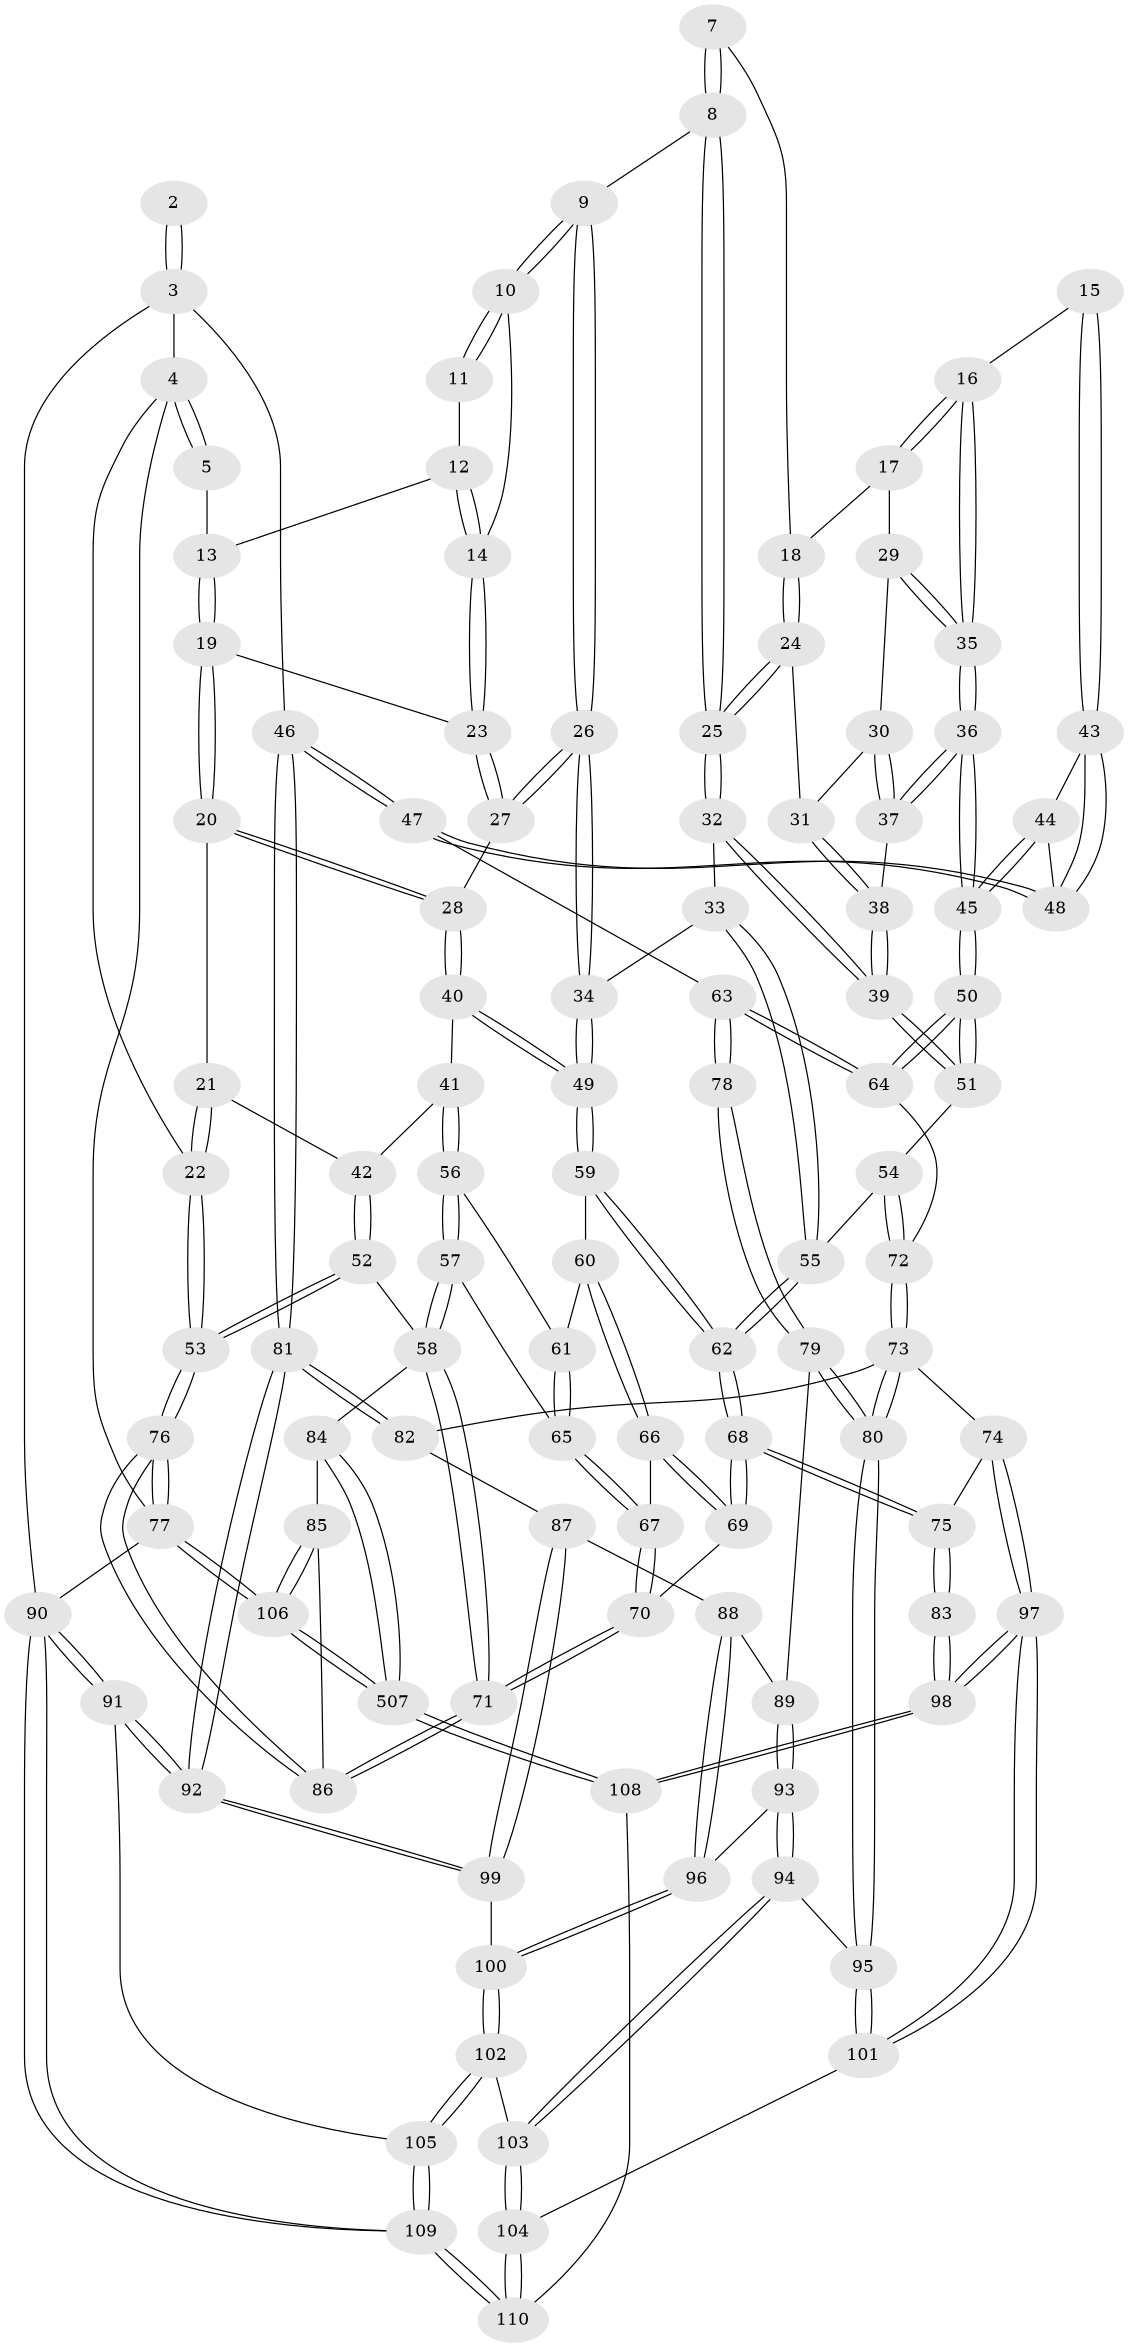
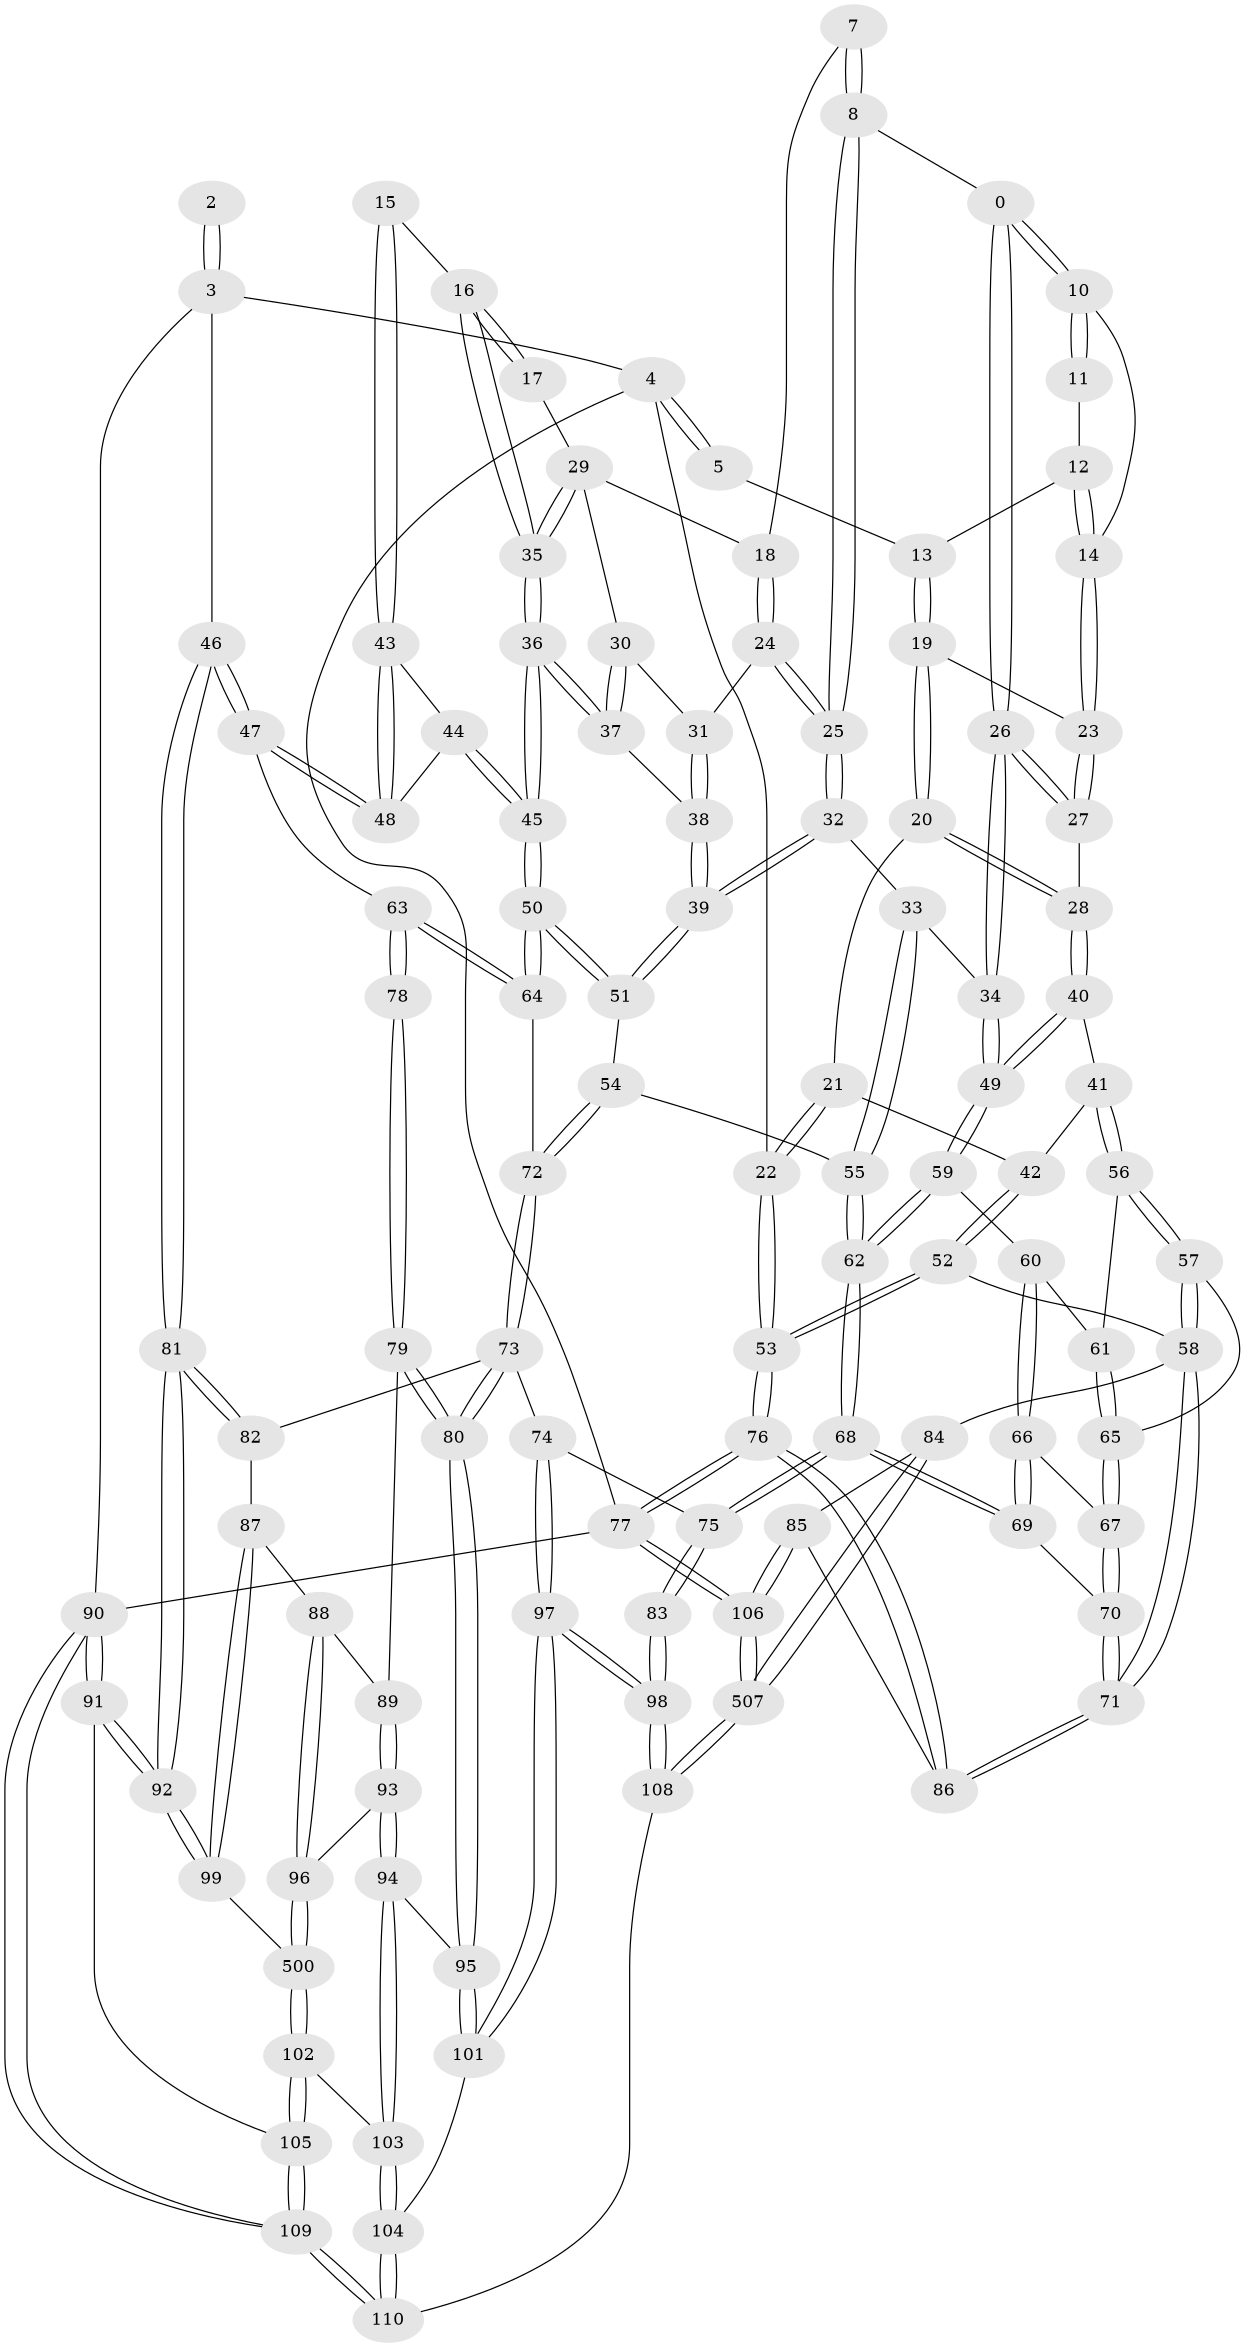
(584, 203) -> (1001, 203)
(840, 512) -> (669, 511)
(491, 1967) -> (299, 1967)
